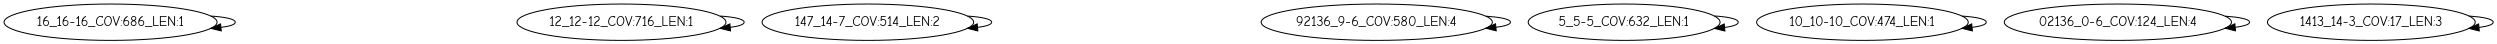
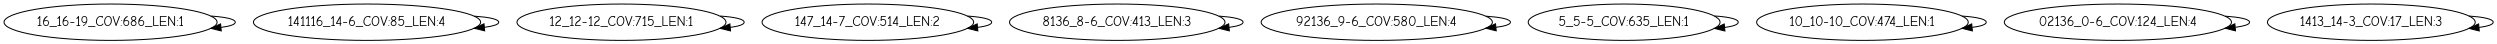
(111, 22) -> (111, 22)
none -> (367, 22)
(621, 22) -> (621, 22)
none -> (1117, 22)
(1624, 22) -> (1624, 22)
